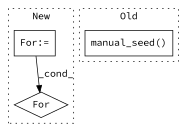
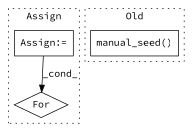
(41, 17) -> (44, 17)
(35, 43) -> (44, 43)
